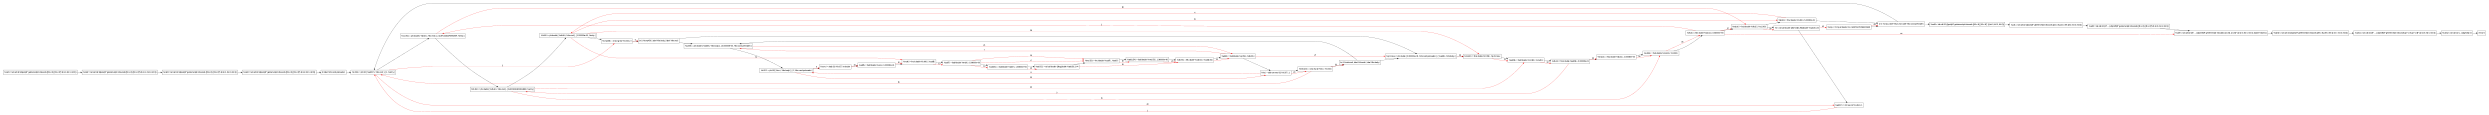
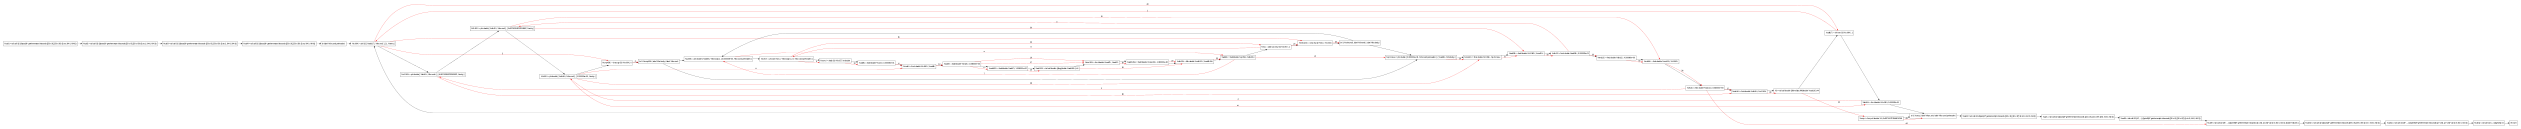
(1772, 24) -> (1860, 67)
(848, 83) -> (845, 38)
